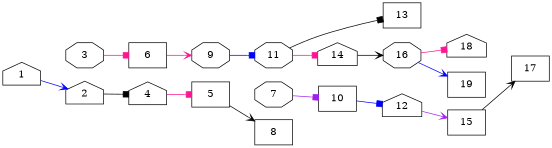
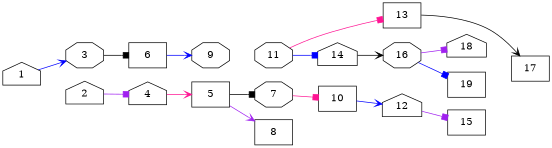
(332, 32) -> (332, 32)
(430, 52) -> (430, 52)
(113, 55) -> (113, 55)
(176, 55) -> (176, 55)
(239, 55) -> none
(302, 55) -> (302, 55)
(430, 68) -> (430, 68)
(51, 84) -> (49, 66)
(113, 94) -> (113, 94)
(176, 94) -> (176, 94)
none -> (239, 94)
(302, 96) -> (302, 96)
(496, 98) -> (472, 23)
(366, 102) -> (366, 102)
(239, 112) -> (239, 112)
(431, 114) -> (431, 114)
